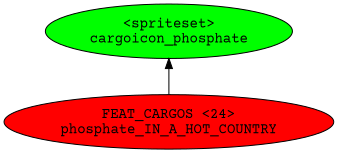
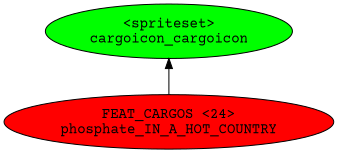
(169, 31) -> (169, 31)
